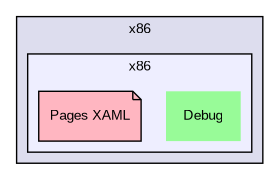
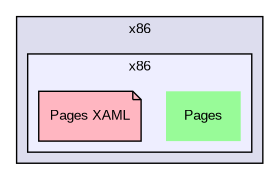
(203, 116) -> (203, 116)
